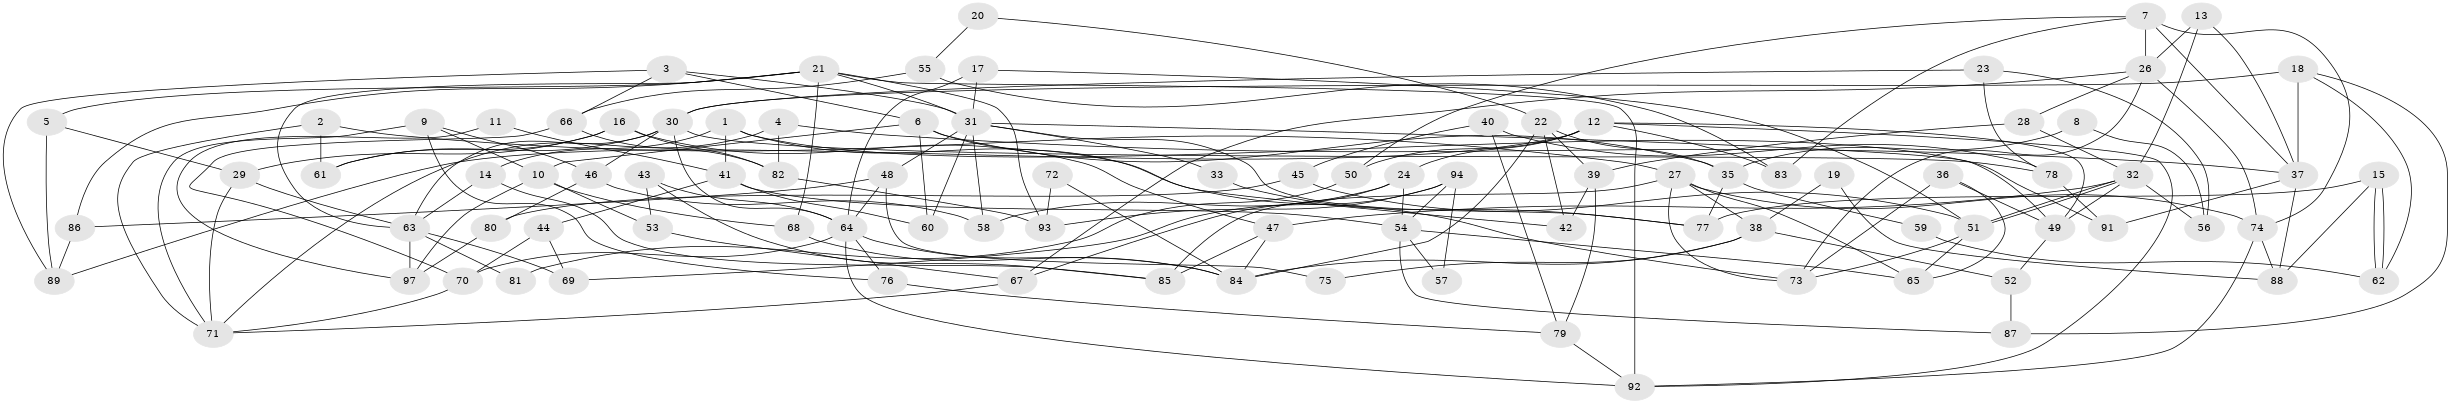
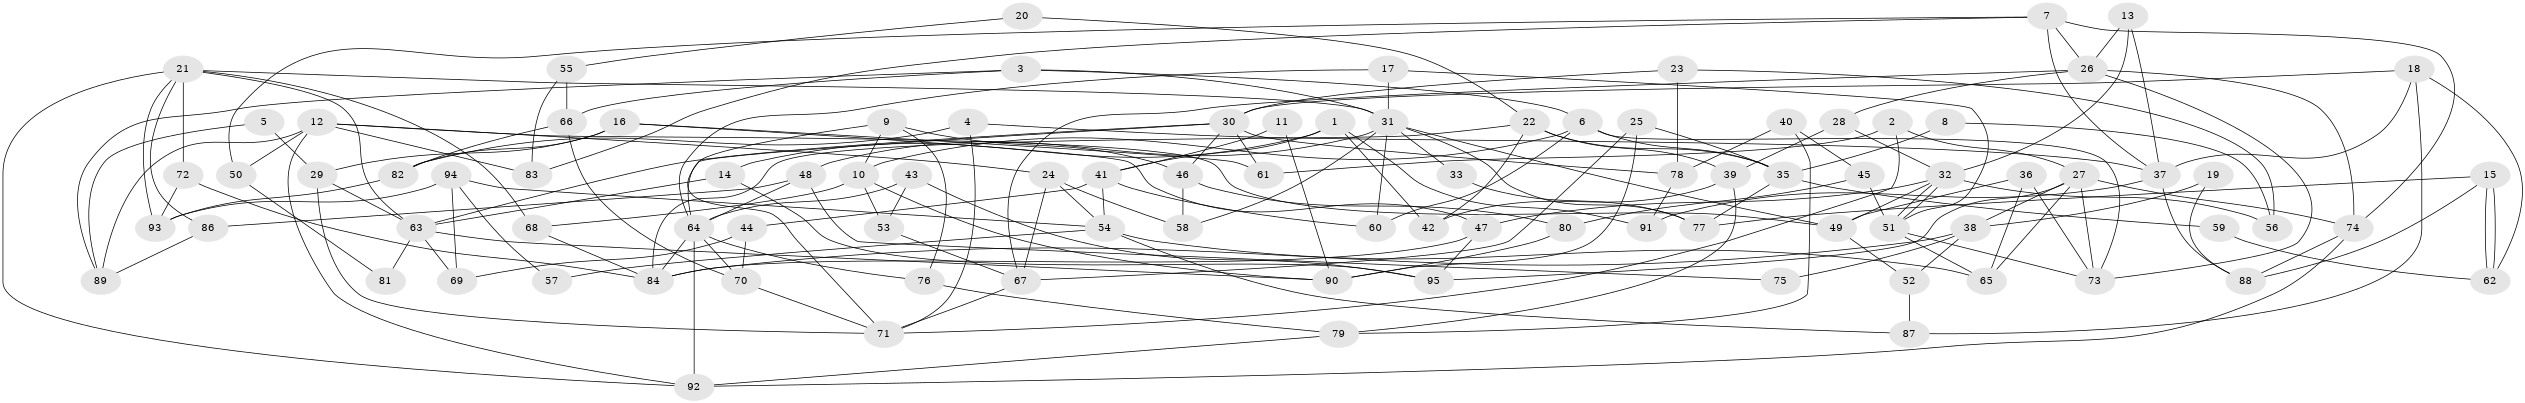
(338, 89) -> (183, 122)
none -> (1637, 122)
(410, 281) -> (1332, 281)
(1165, 281) -> (1434, 281)
